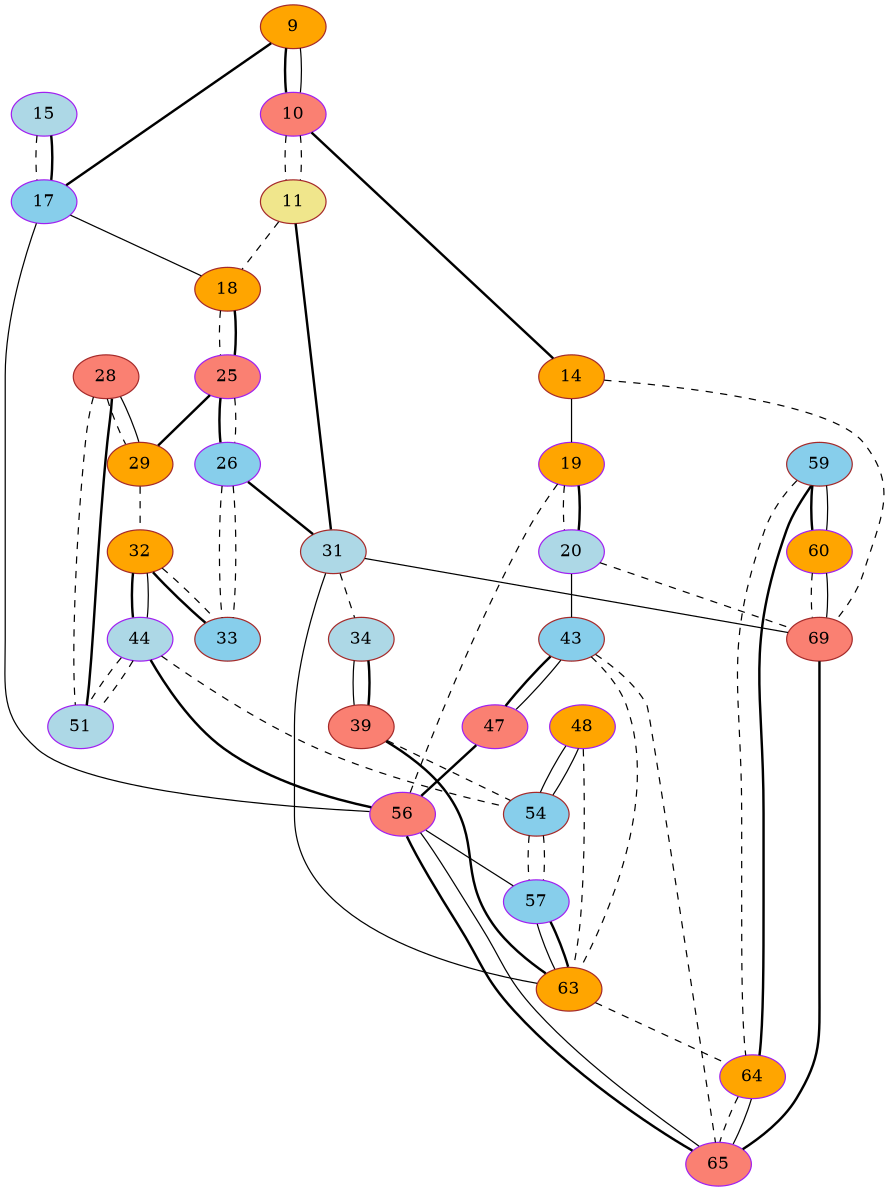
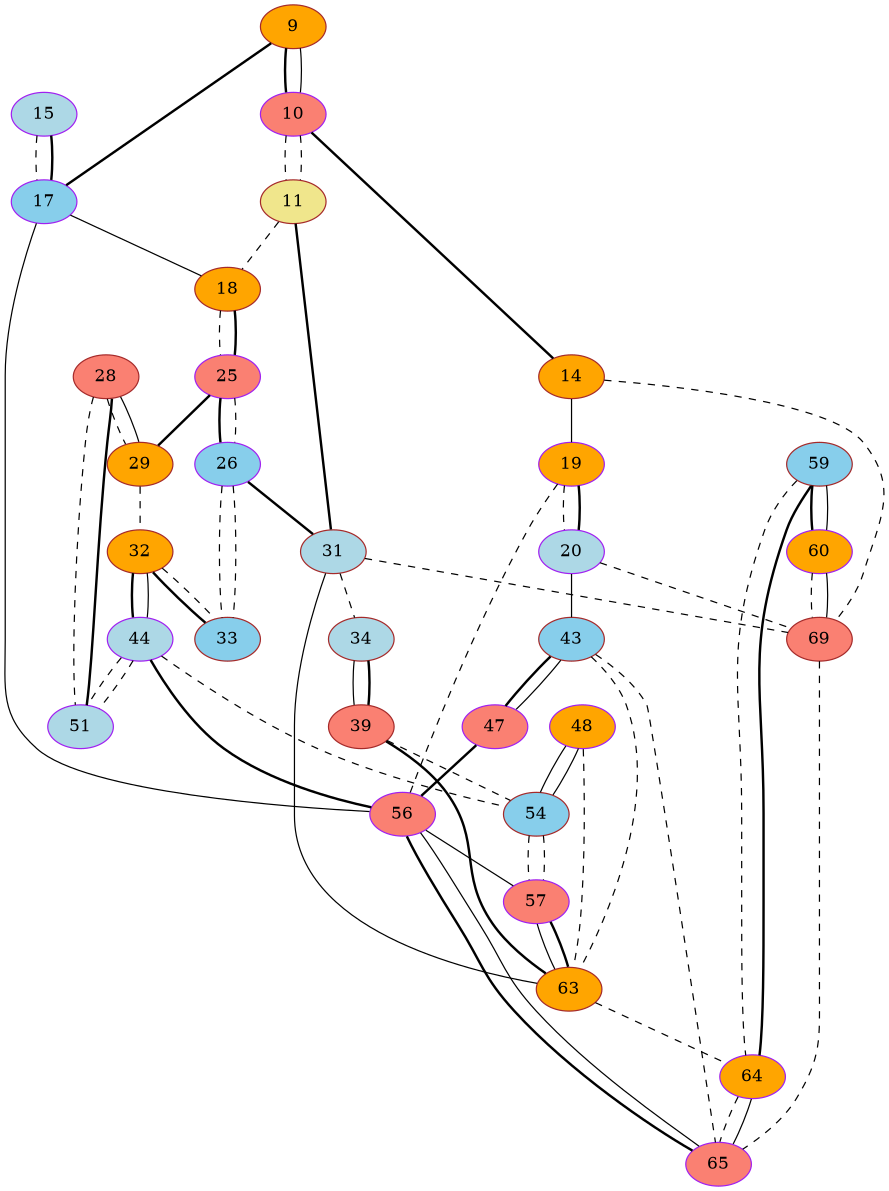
(587, 597) -> (587, 597)
(536, 902) -> (536, 902)
(819, 919) -> (819, 919)
